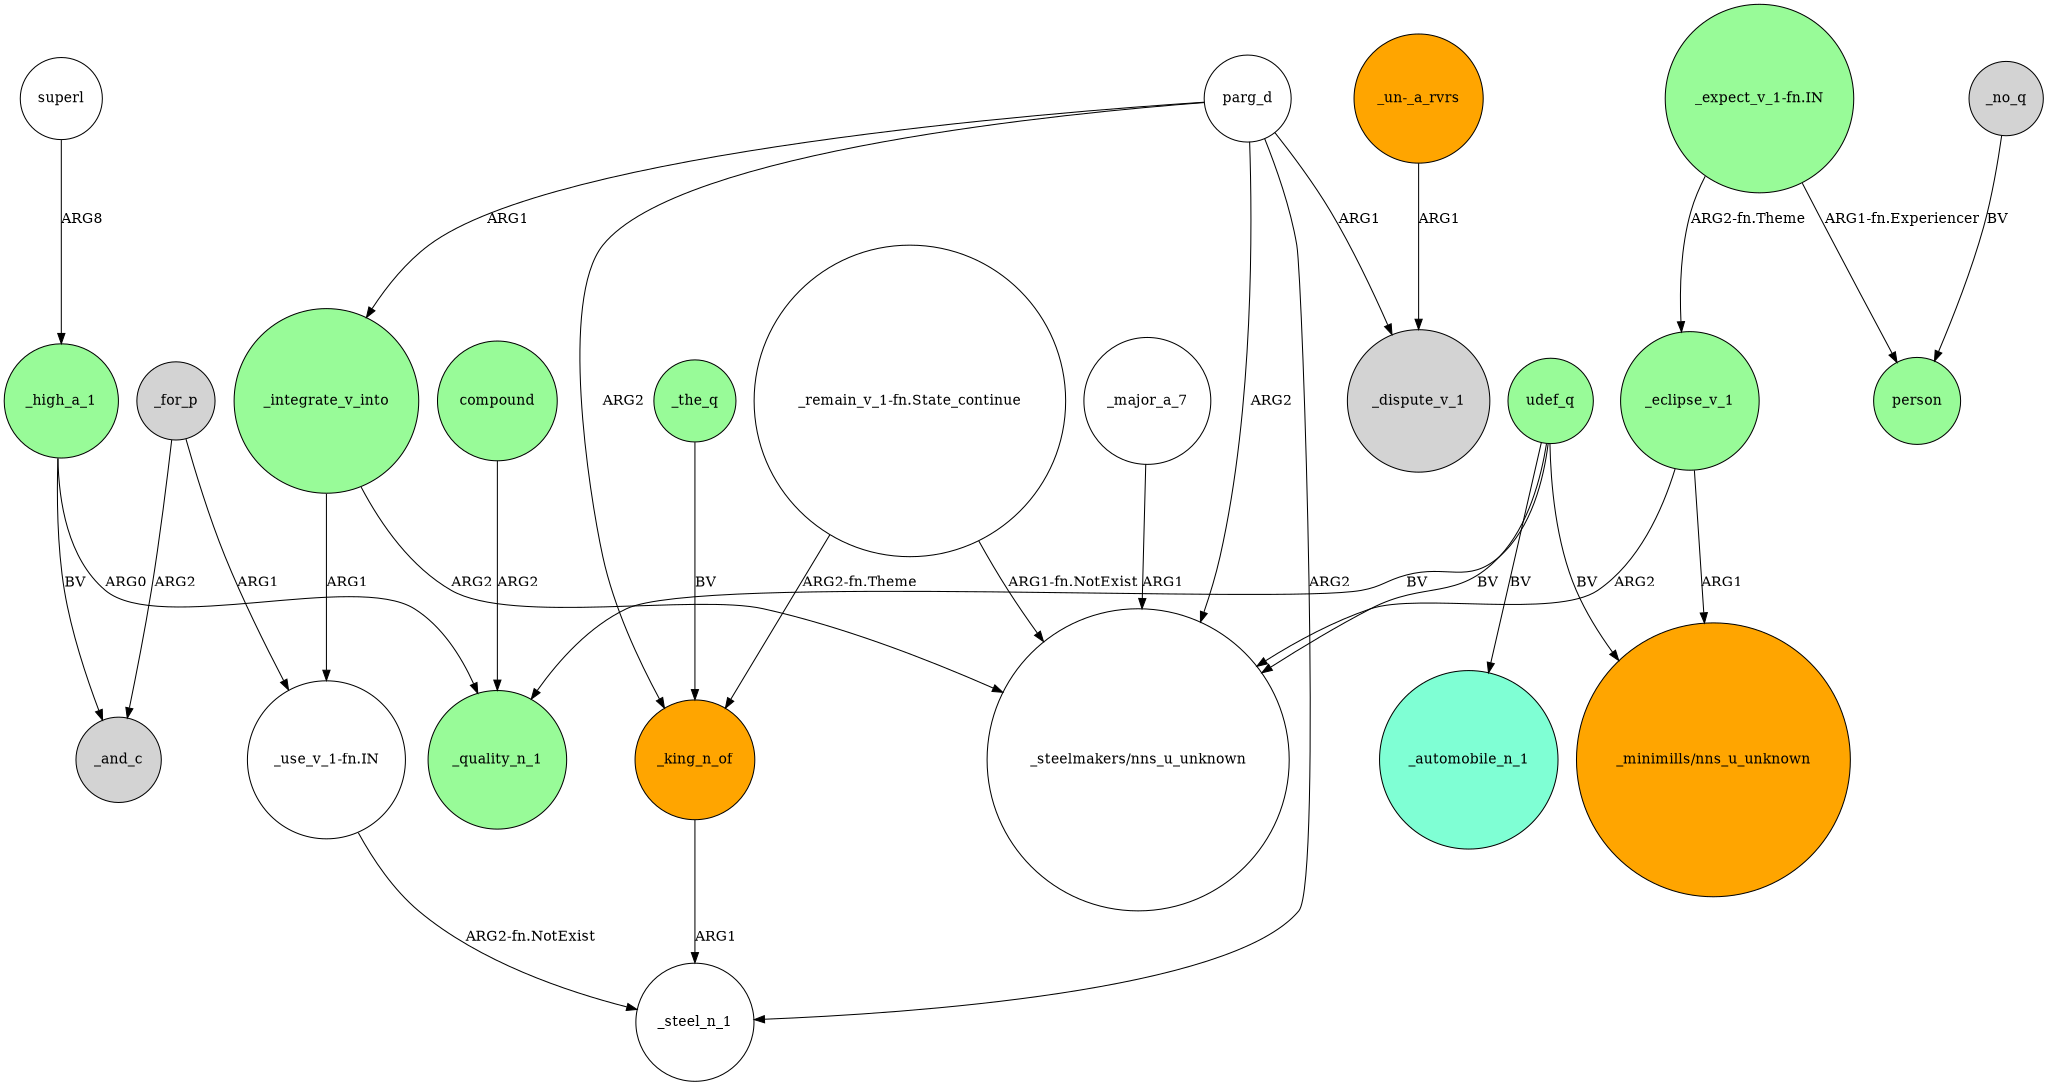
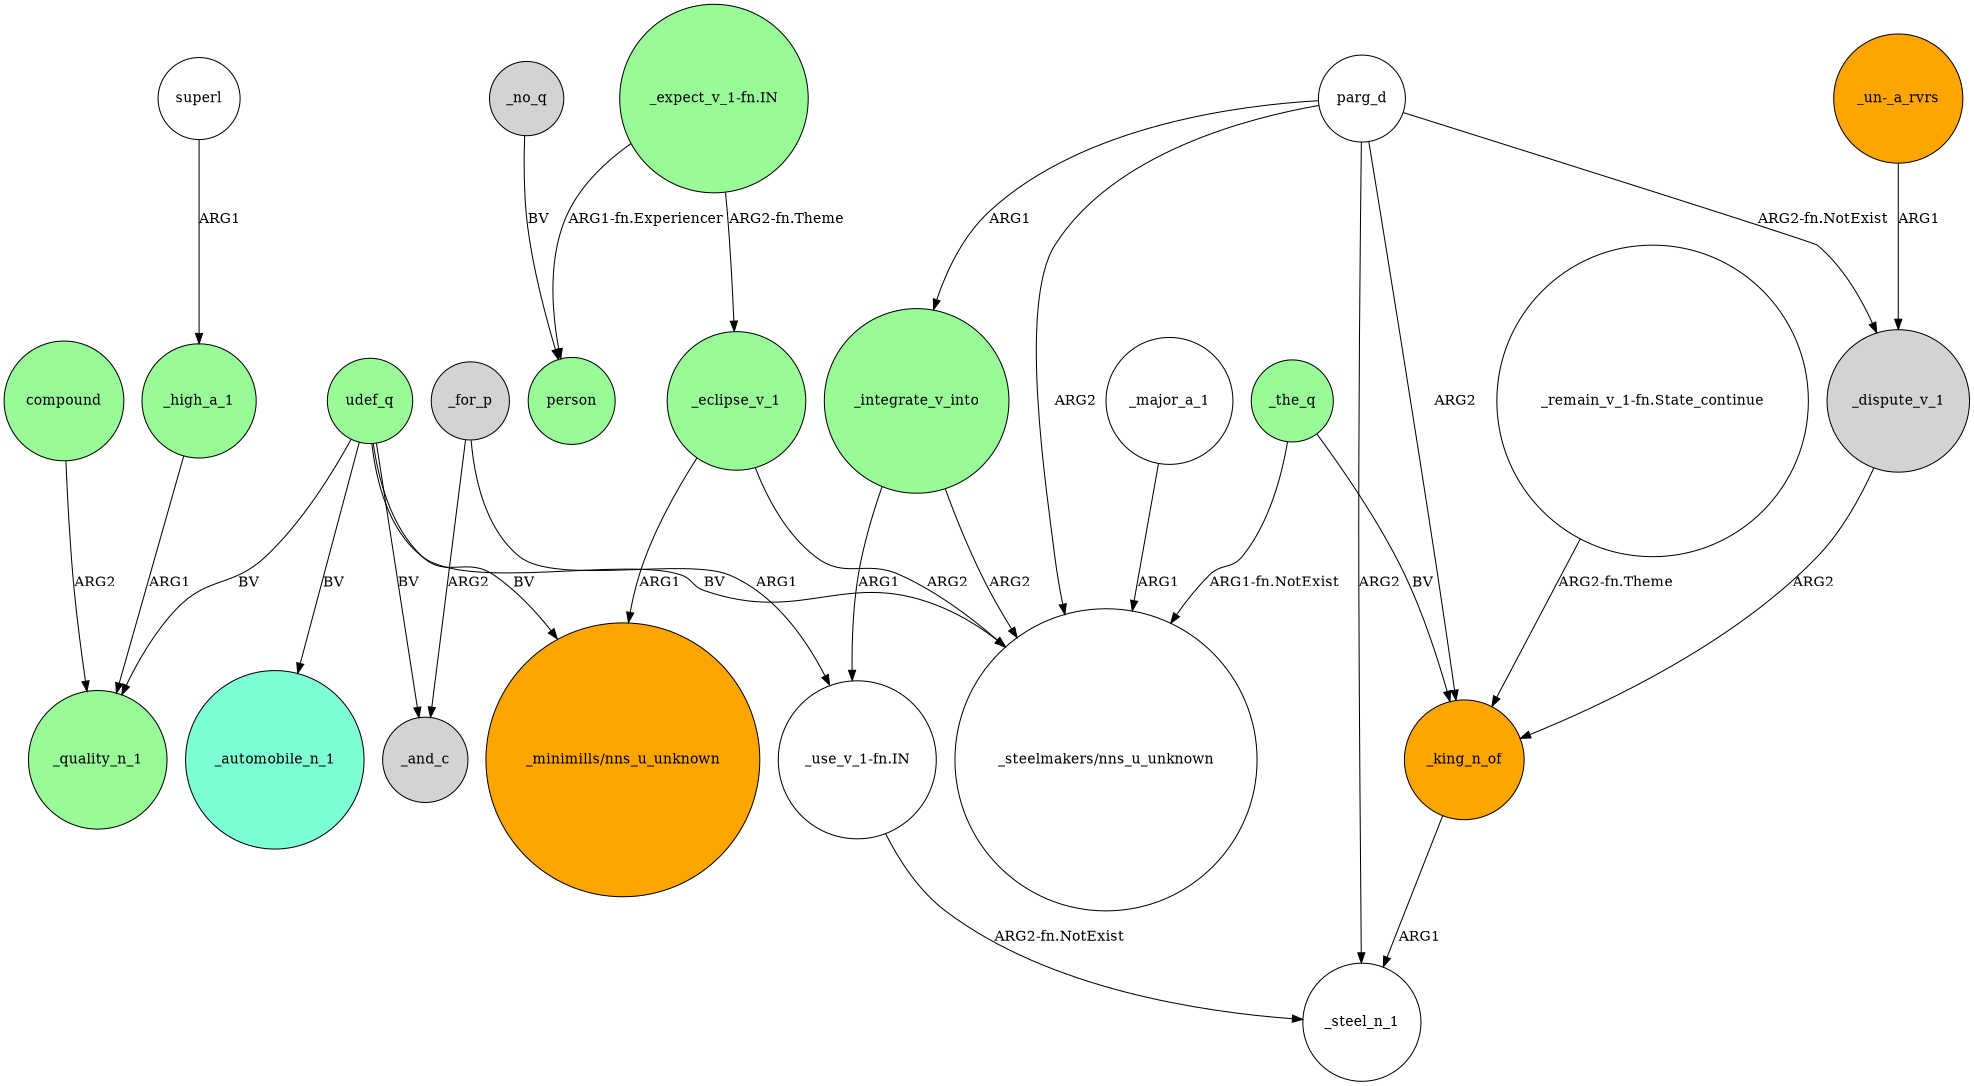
(82, 219) -> (220, 219)
(1360, 219) -> (1823, 219)
(1147, 401) -> (1169, 401)
(126, 583) -> (170, 583)
(1005, 586) -> (1252, 542)
(64, 587) -> (397, 575)
none -> (1727, 631)
